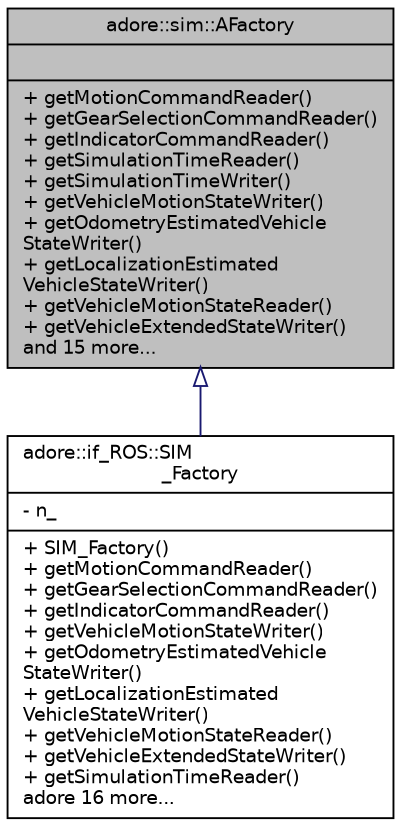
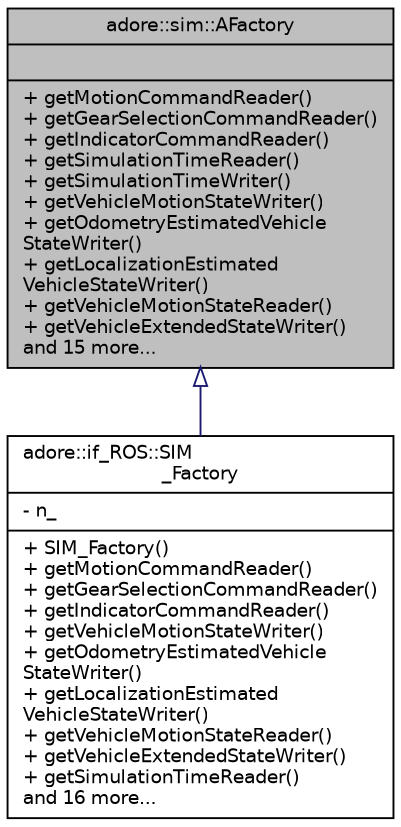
(99, 798) -> (90, 798)
